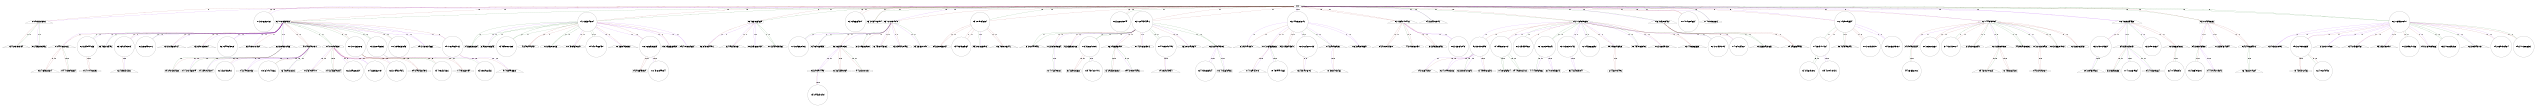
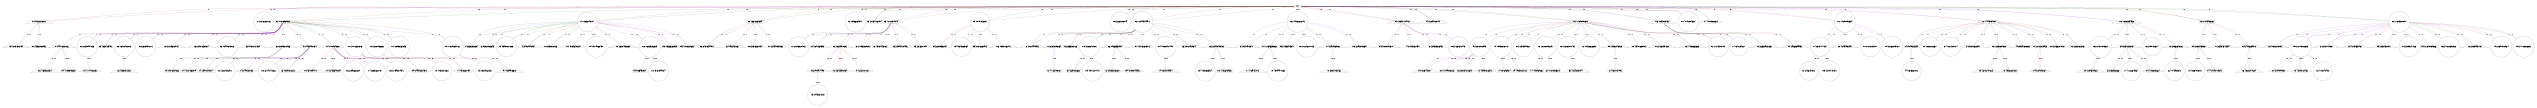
(426, 47) -> none
(1304, 71) -> none
none -> (2278, 71)
